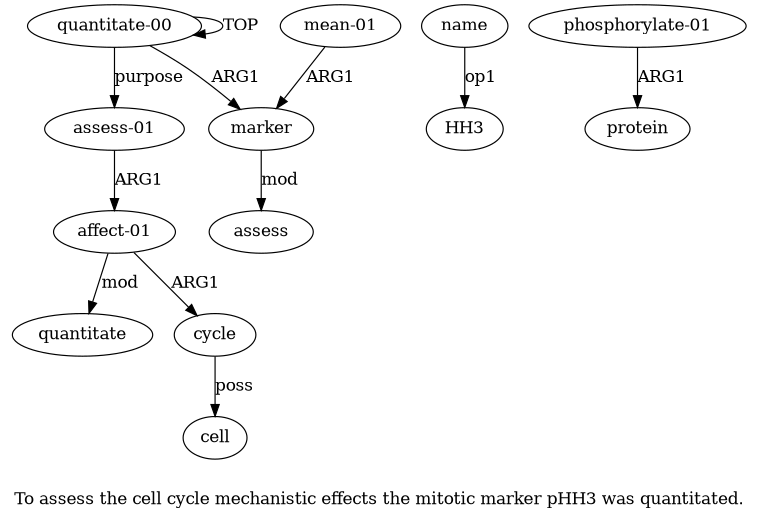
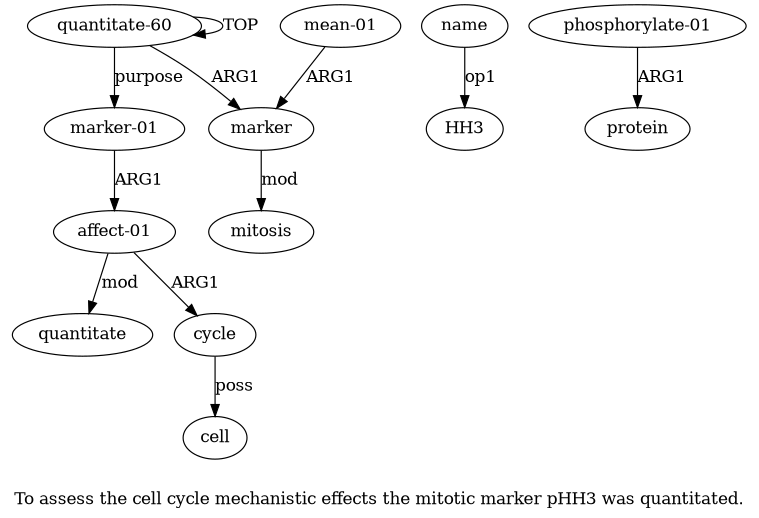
(114, 26) -> (114, 26)
(114, 129) -> (114, 129)
(261, 232) -> (261, 232)
